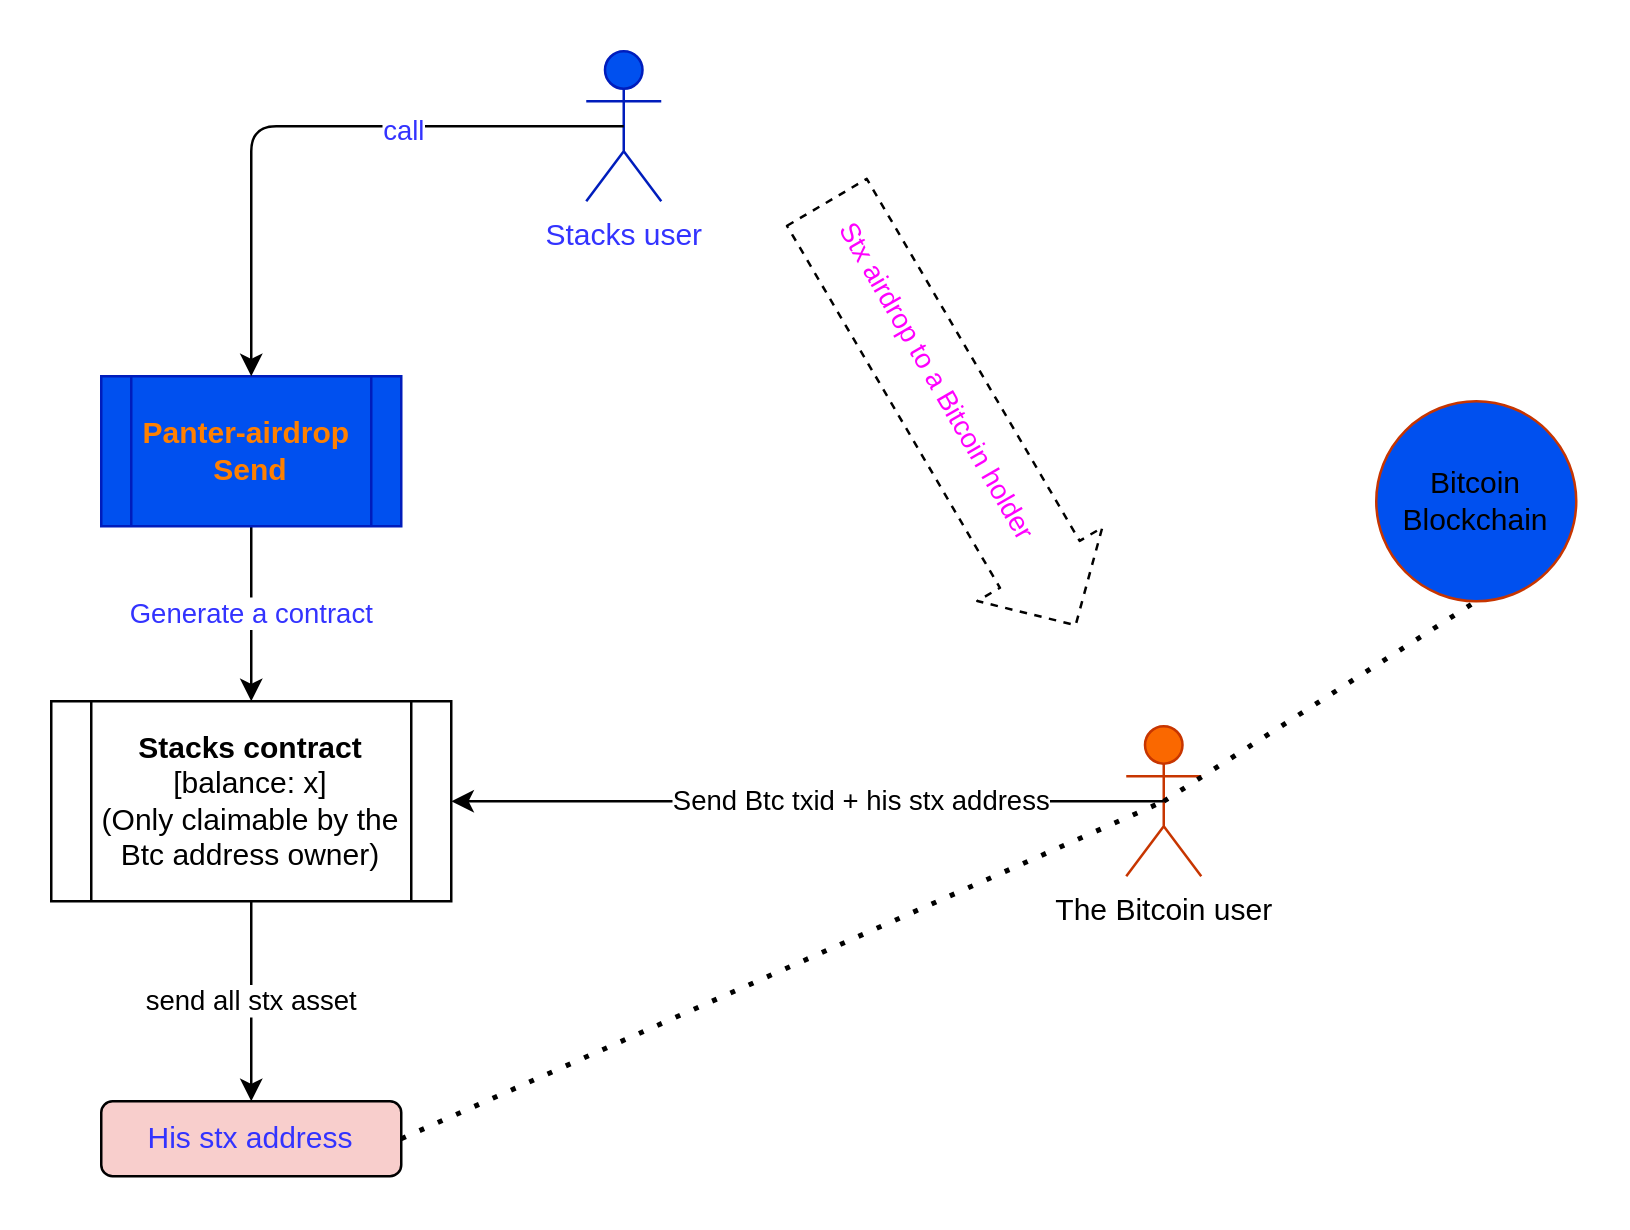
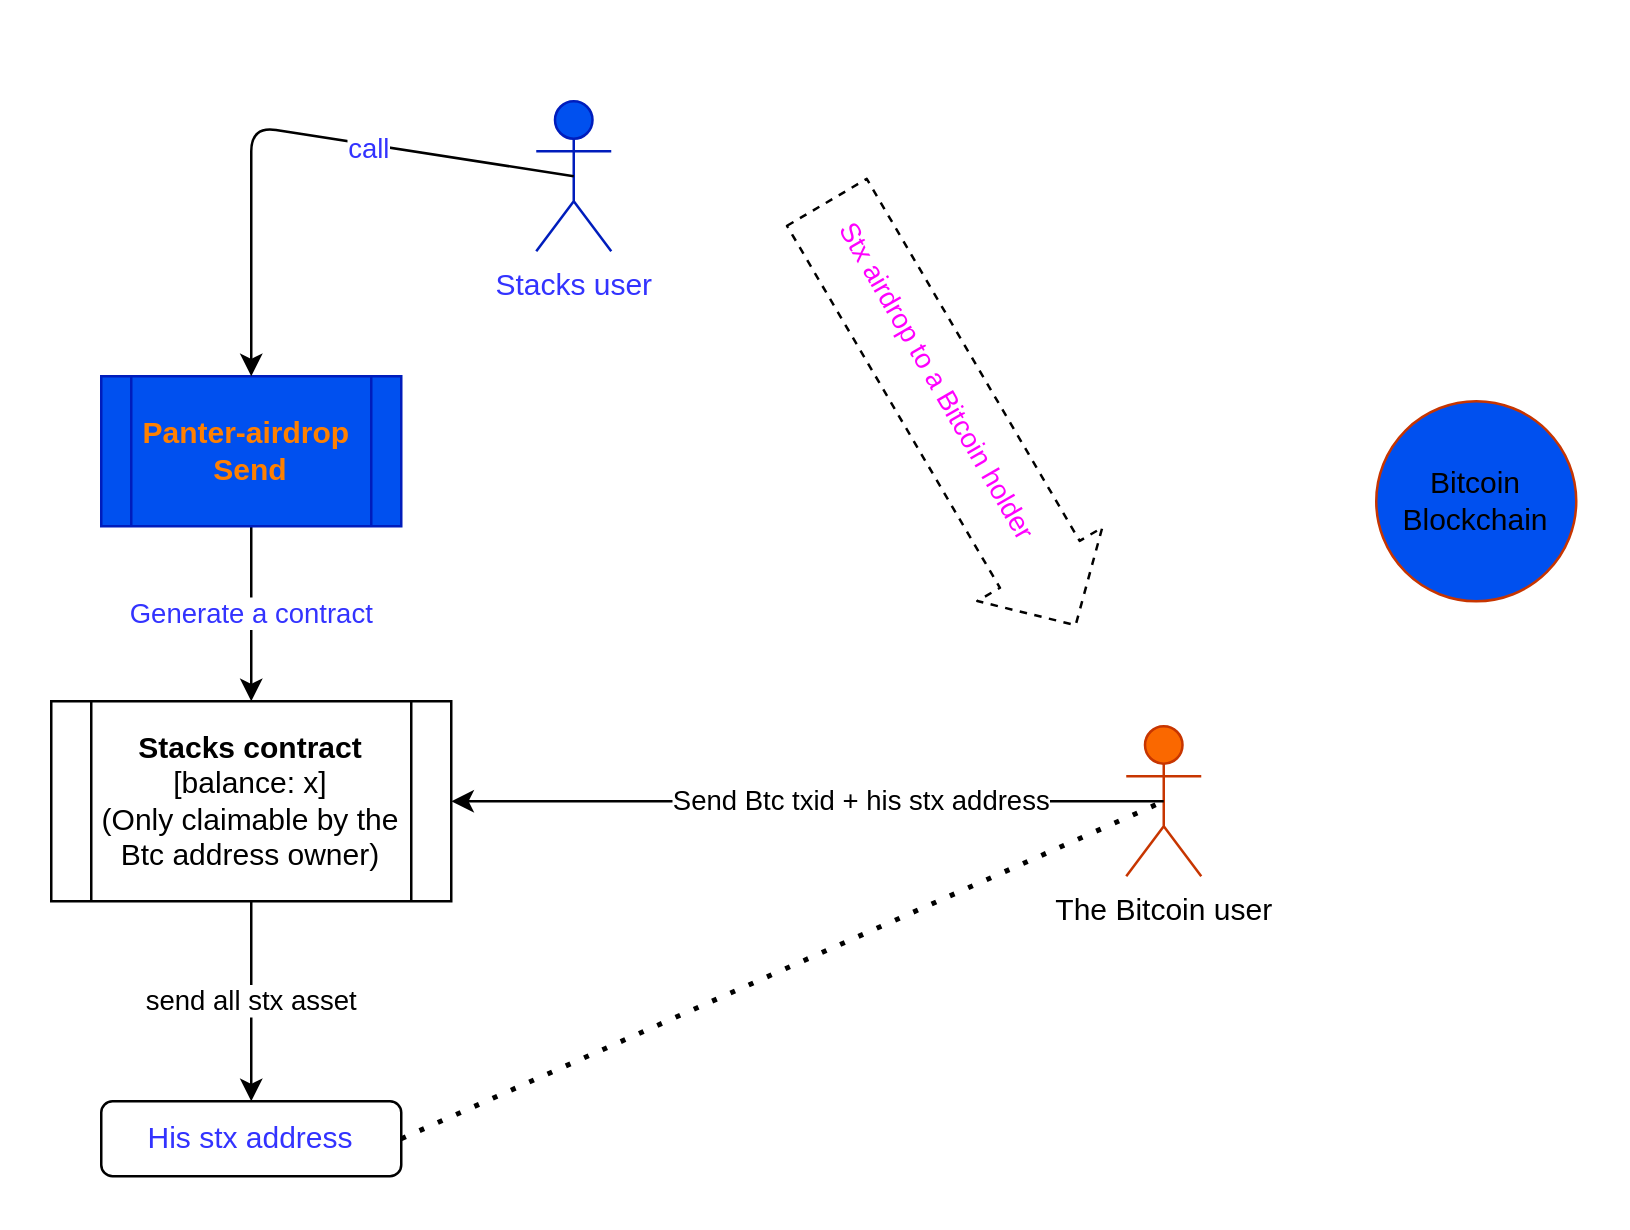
(624, 126) -> (574, 176)
(1233, 757) -> none
(251, 1139) -> (251, 1139)
